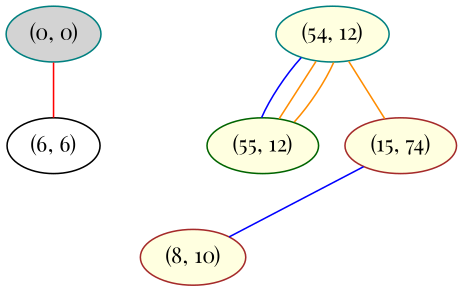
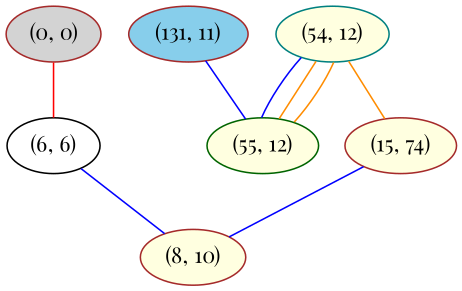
(54, 34) -> (54, 34)
none -> (188, 34)
none -> (123, 201)
